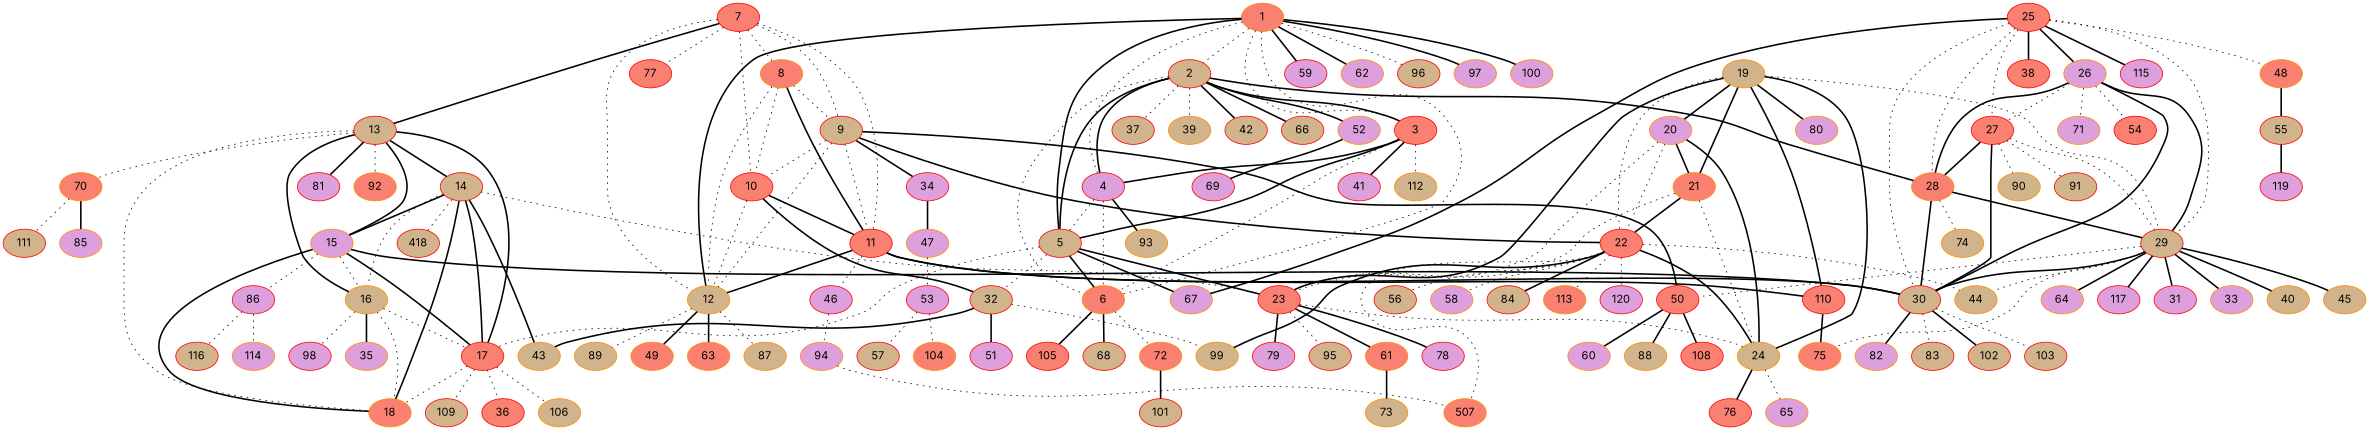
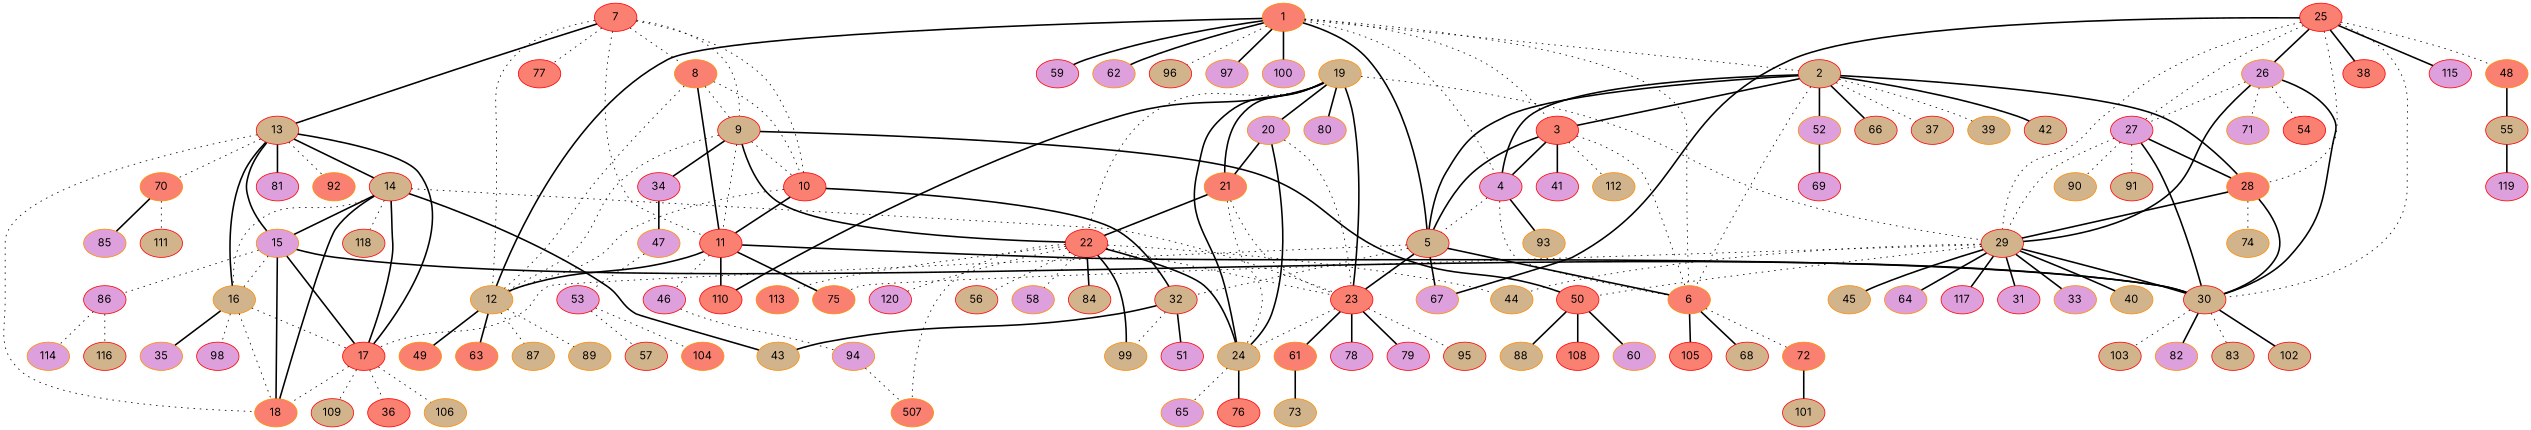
(1972, 110) -> none
(1992, 130) -> (2132, 130)
(1646, 187) -> none
(418, 243) -> (364, 243)
(1822, 323) -> (767, 267)
